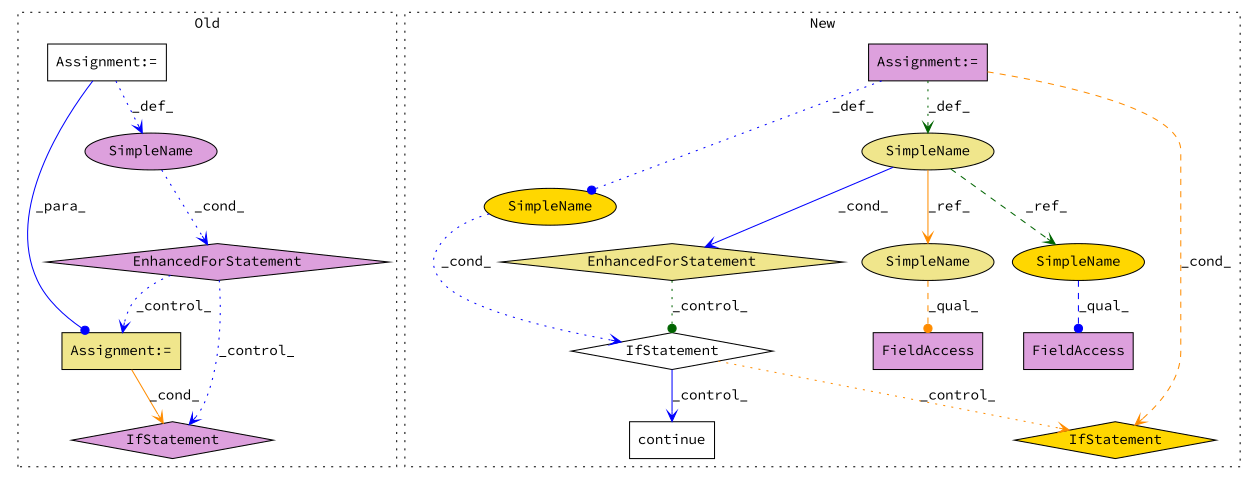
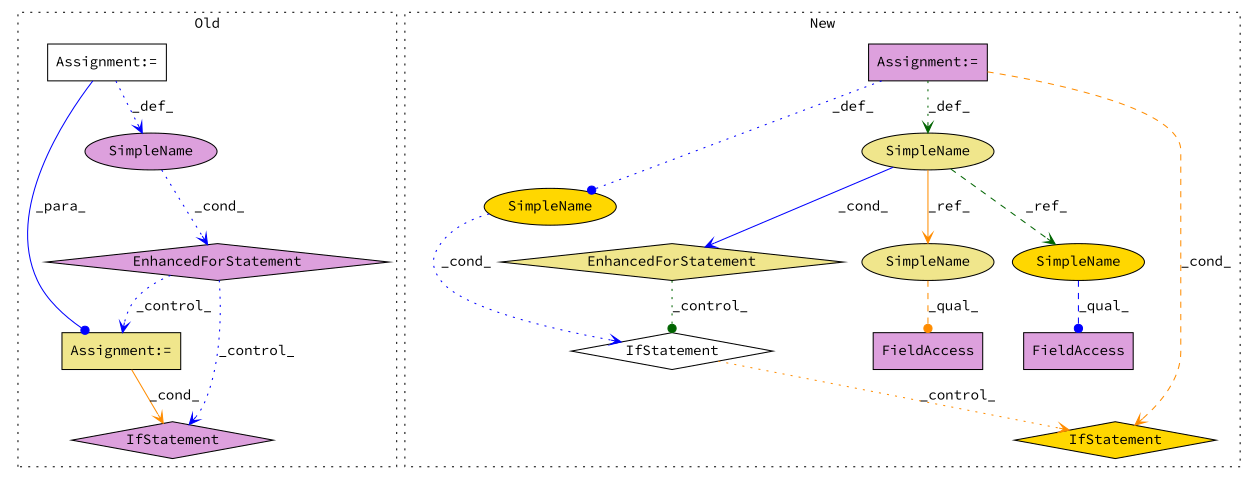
(672, 440) -> none
